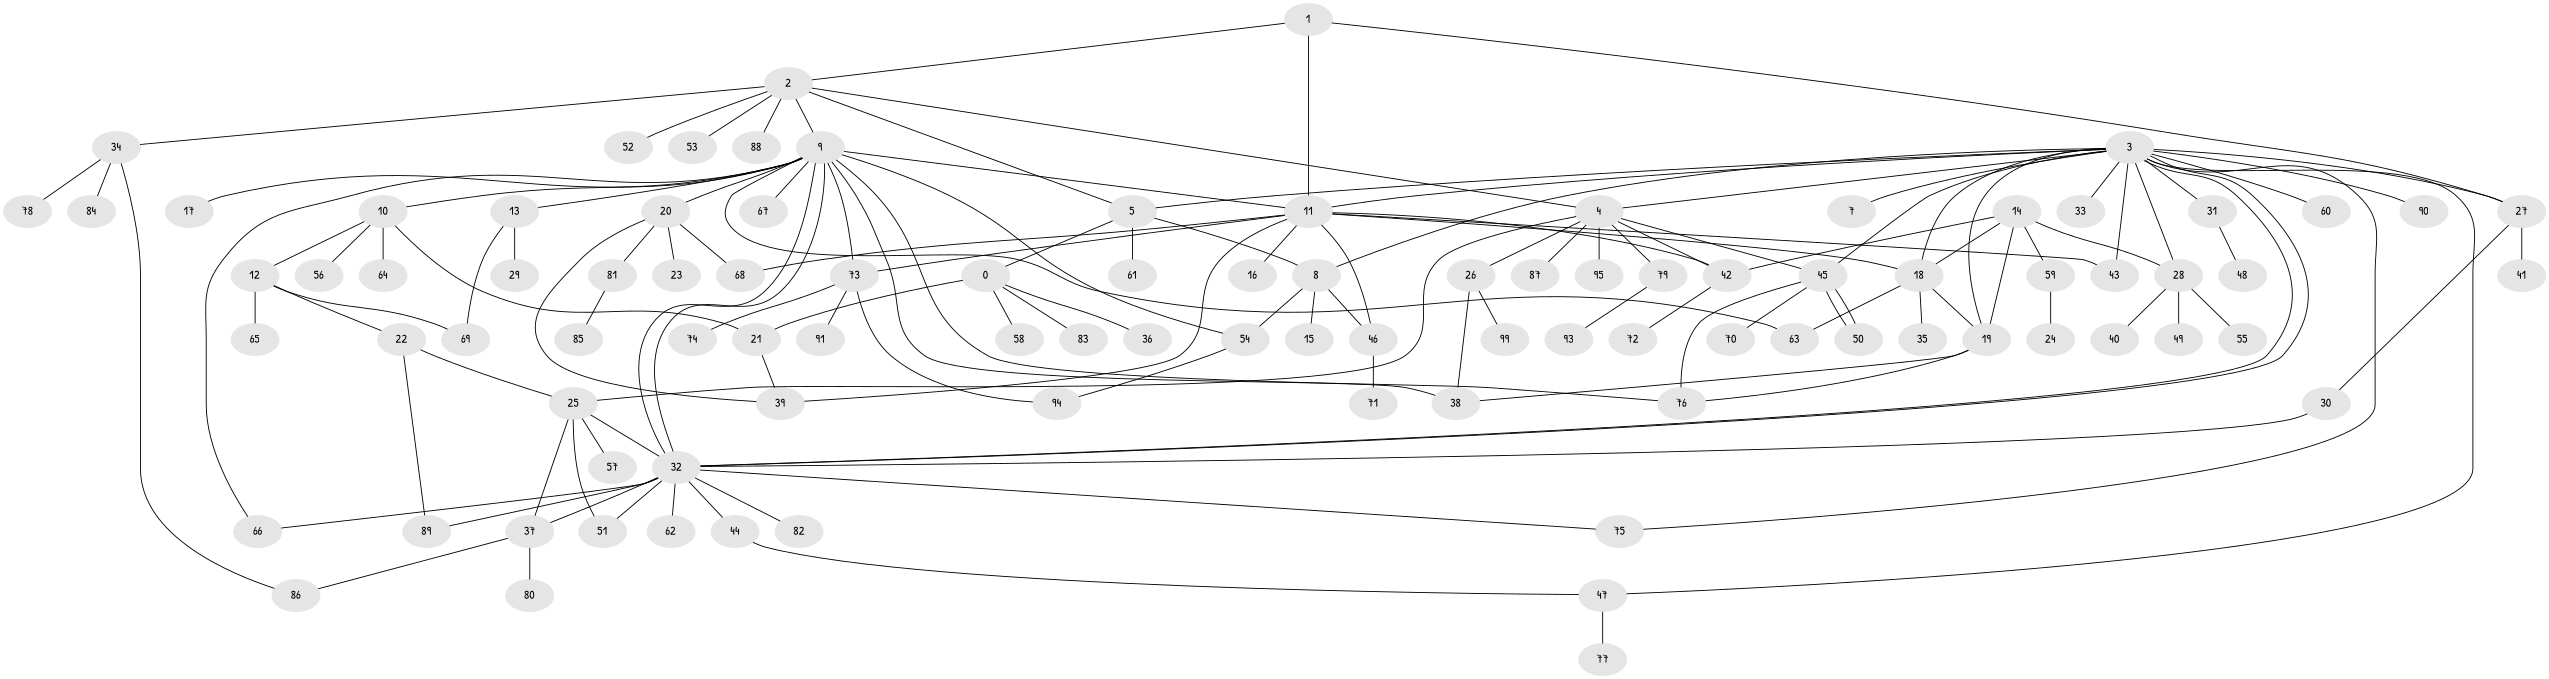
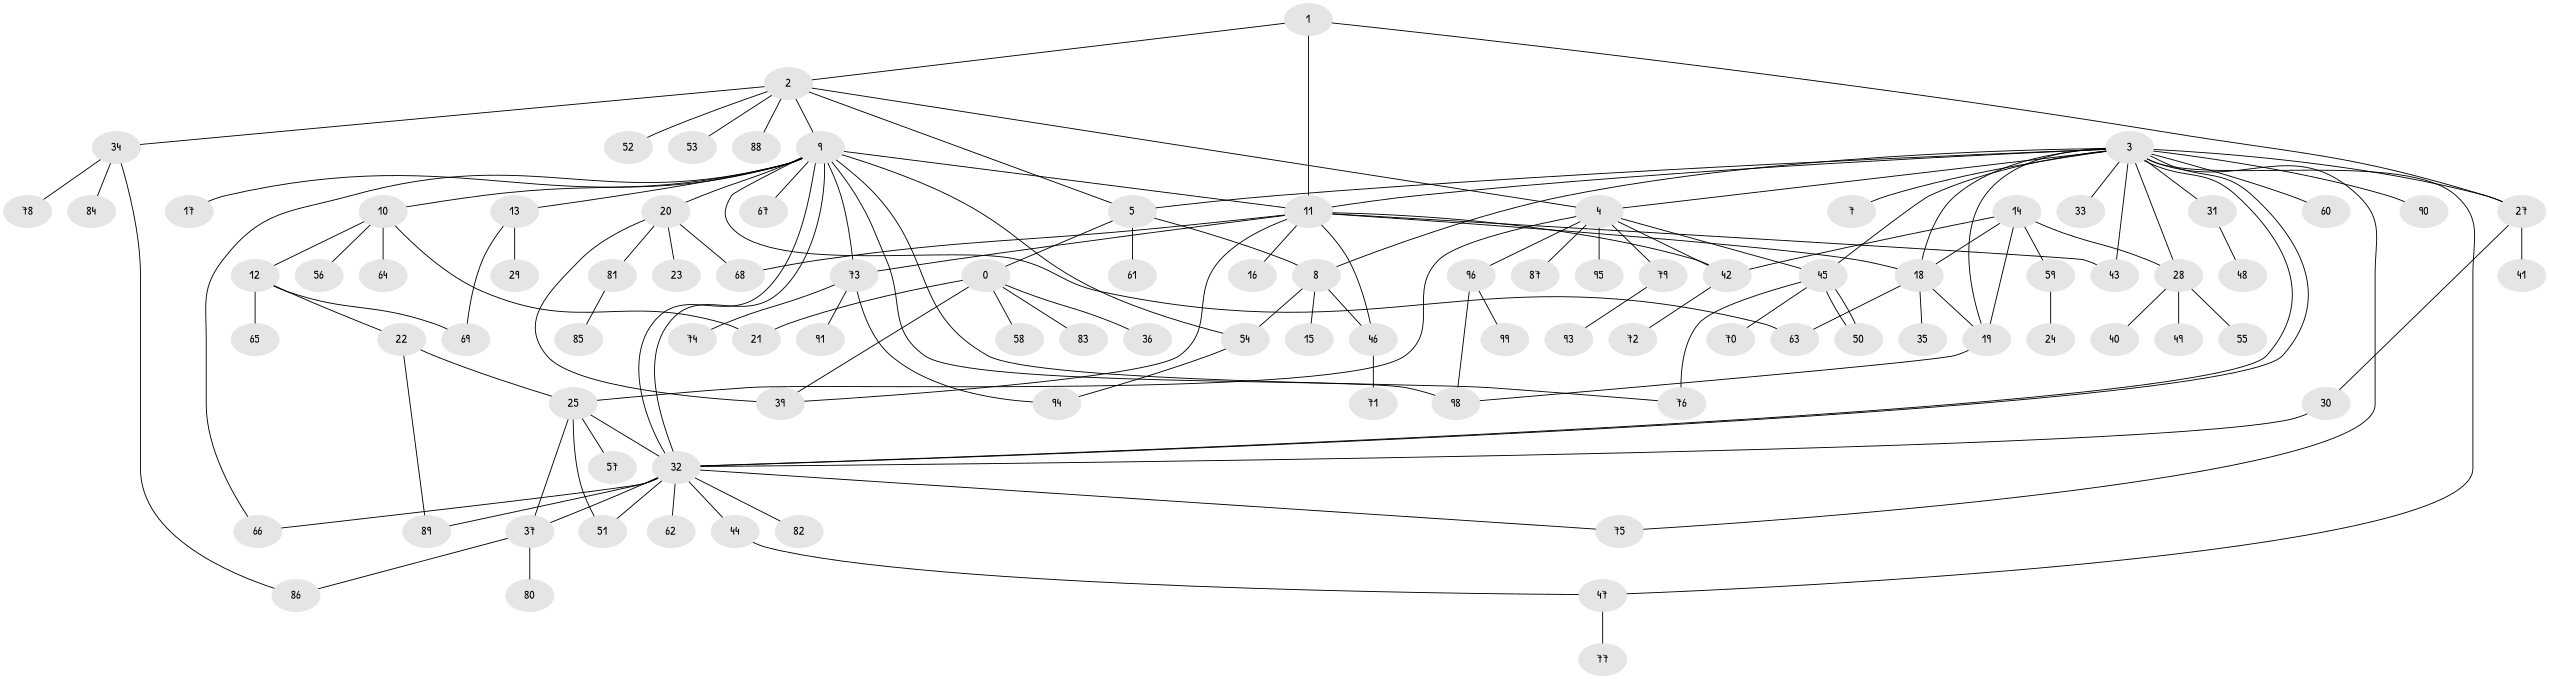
(1471, 276) -> (1471, 276)
(768, 371) -> (887, 337)
(1839, 383) -> none
(1456, 404) -> (1456, 404)
